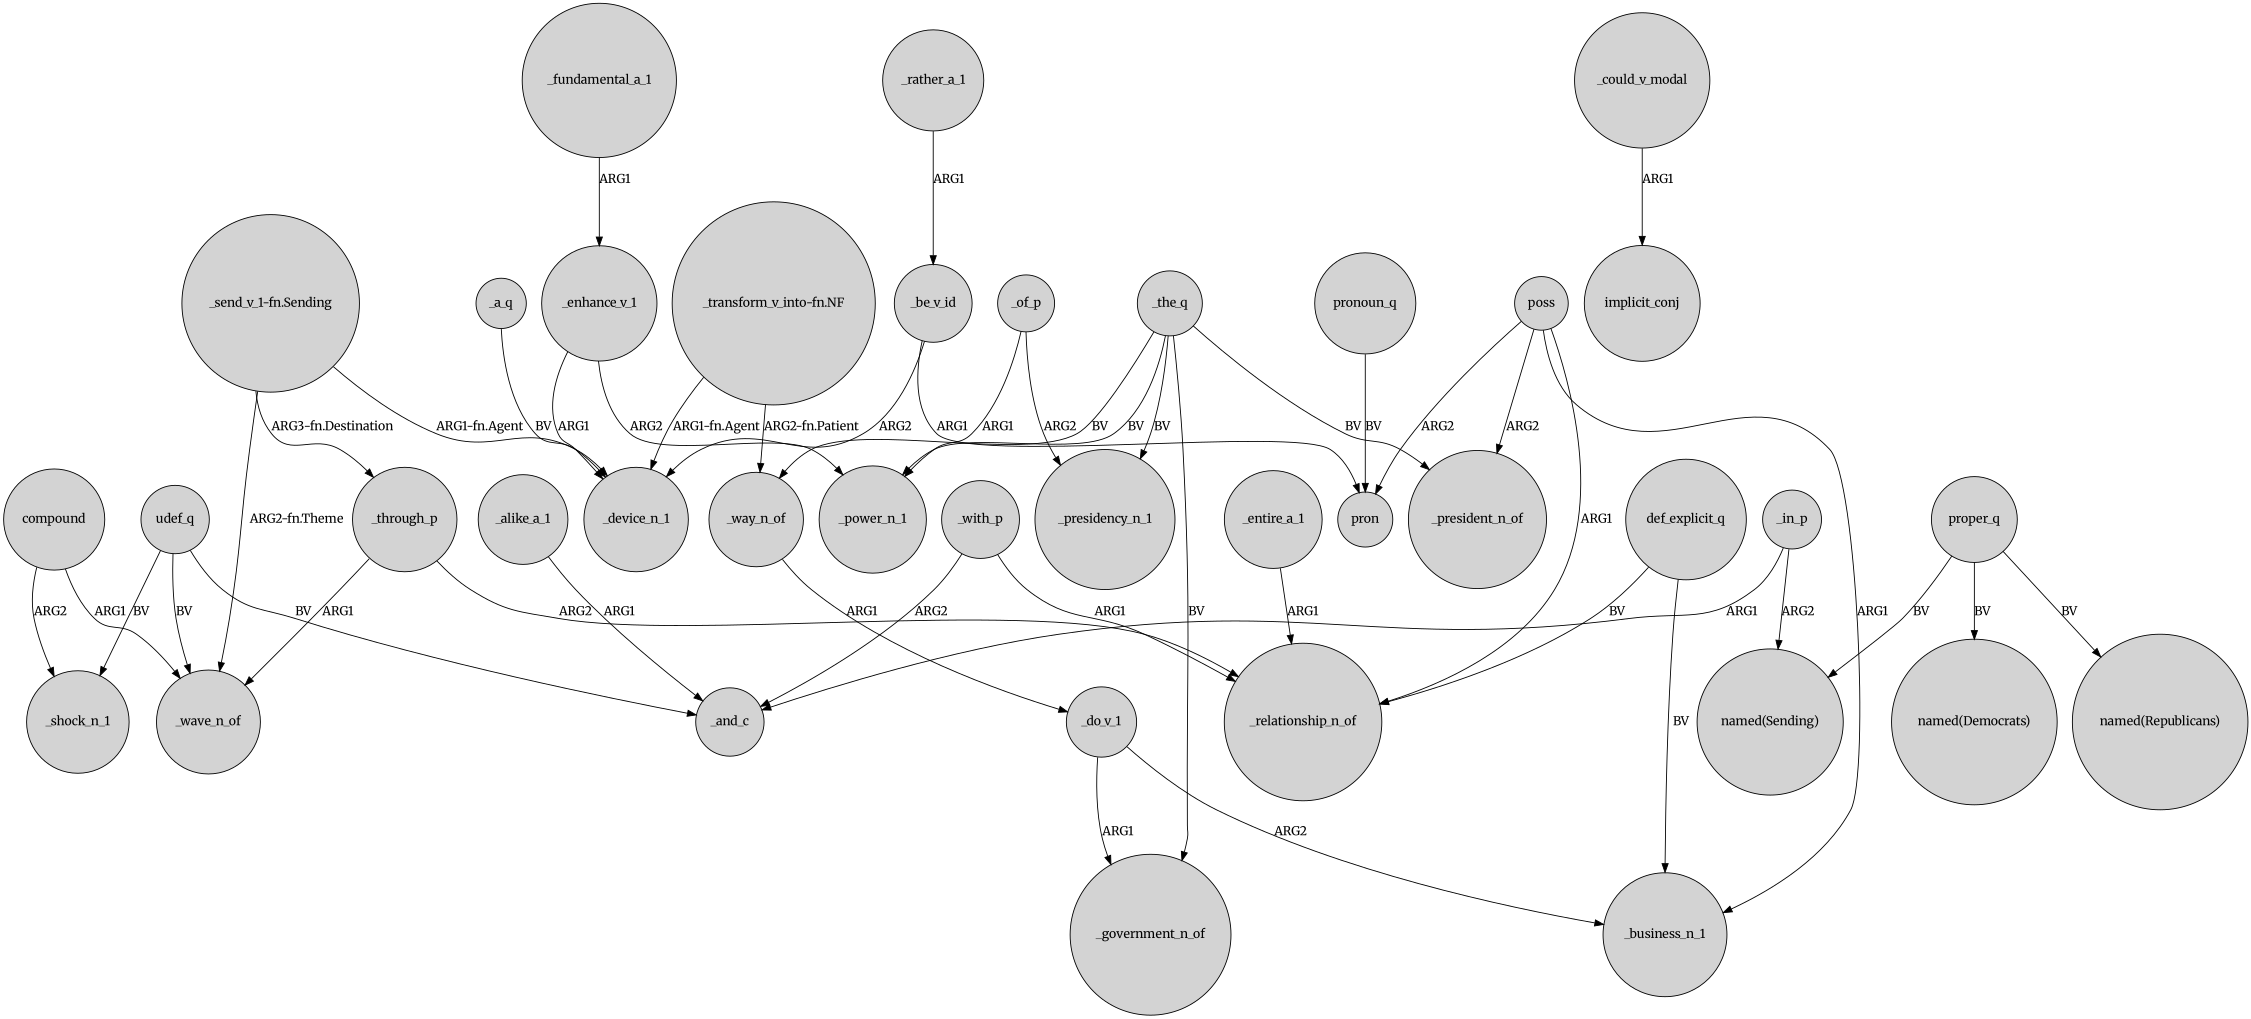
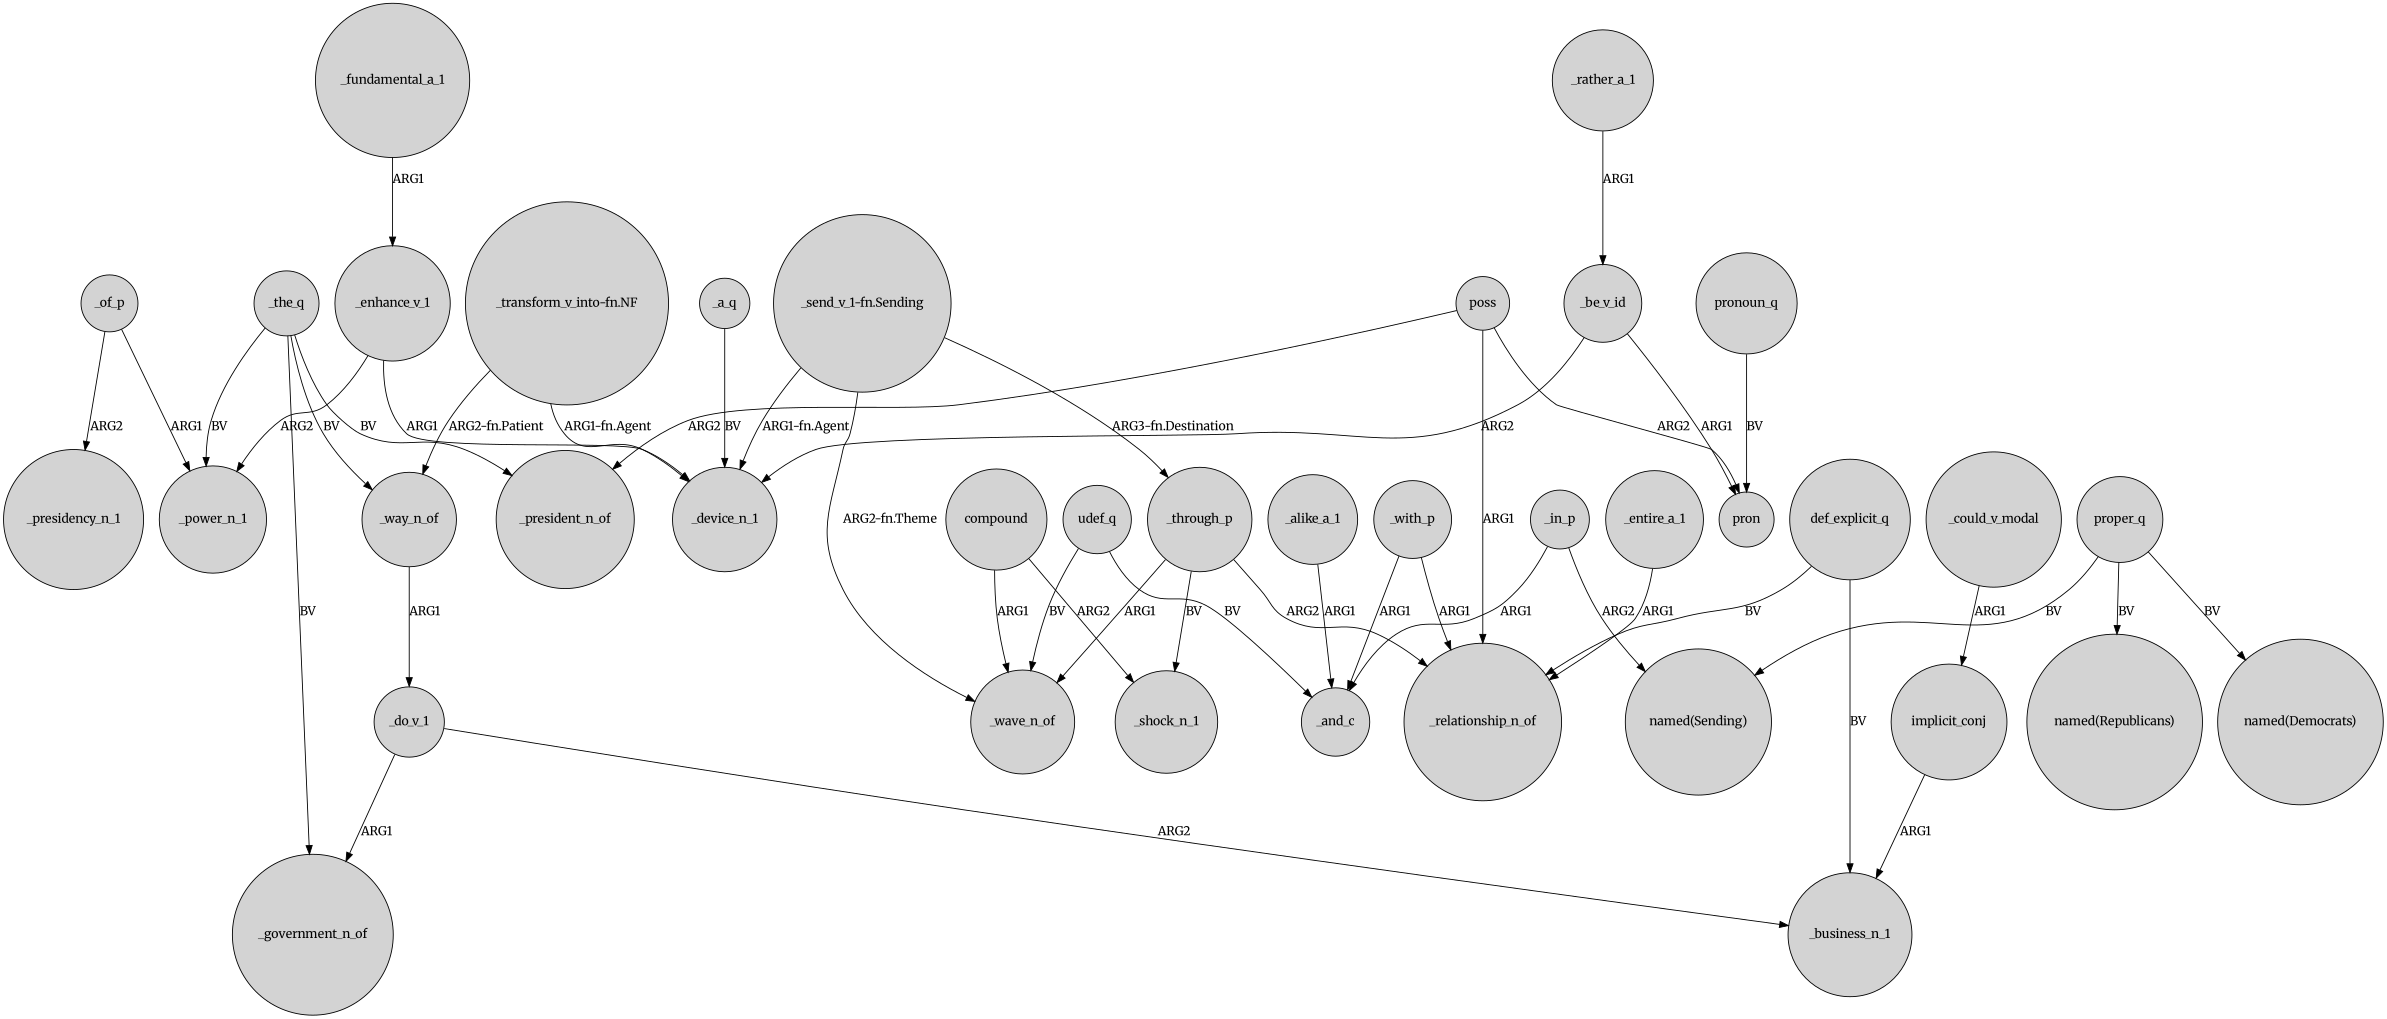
(1161, 394) -> none
(1849, 531) -> (1902, 822)
(132, 609) -> (1184, 617)
(931, 612) -> (1395, 612)
